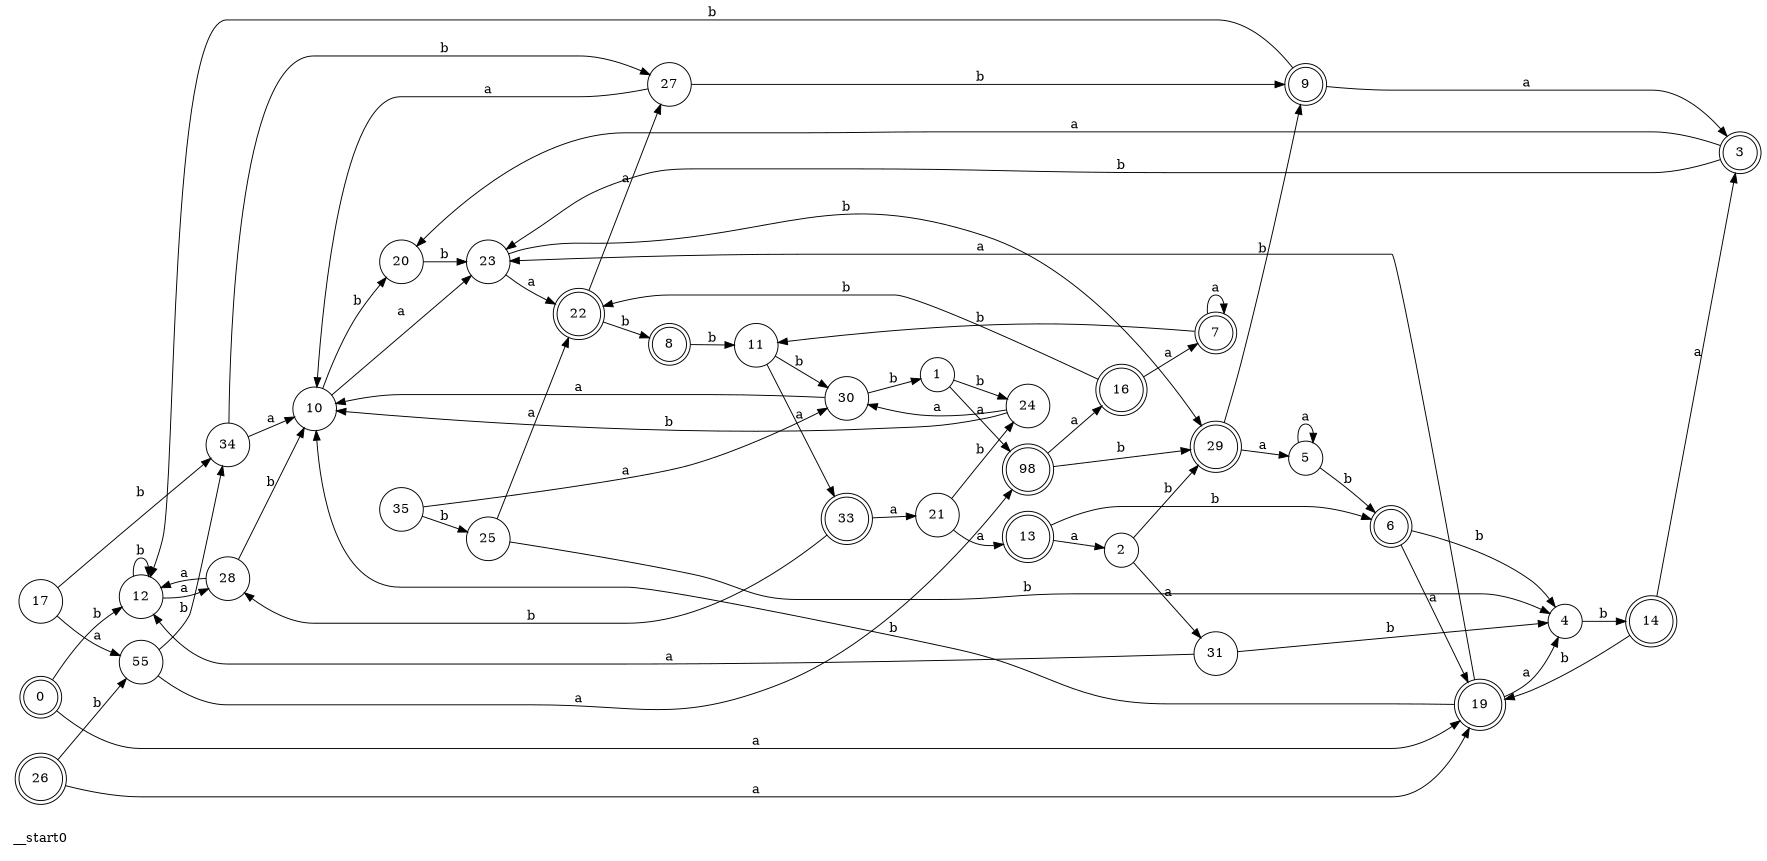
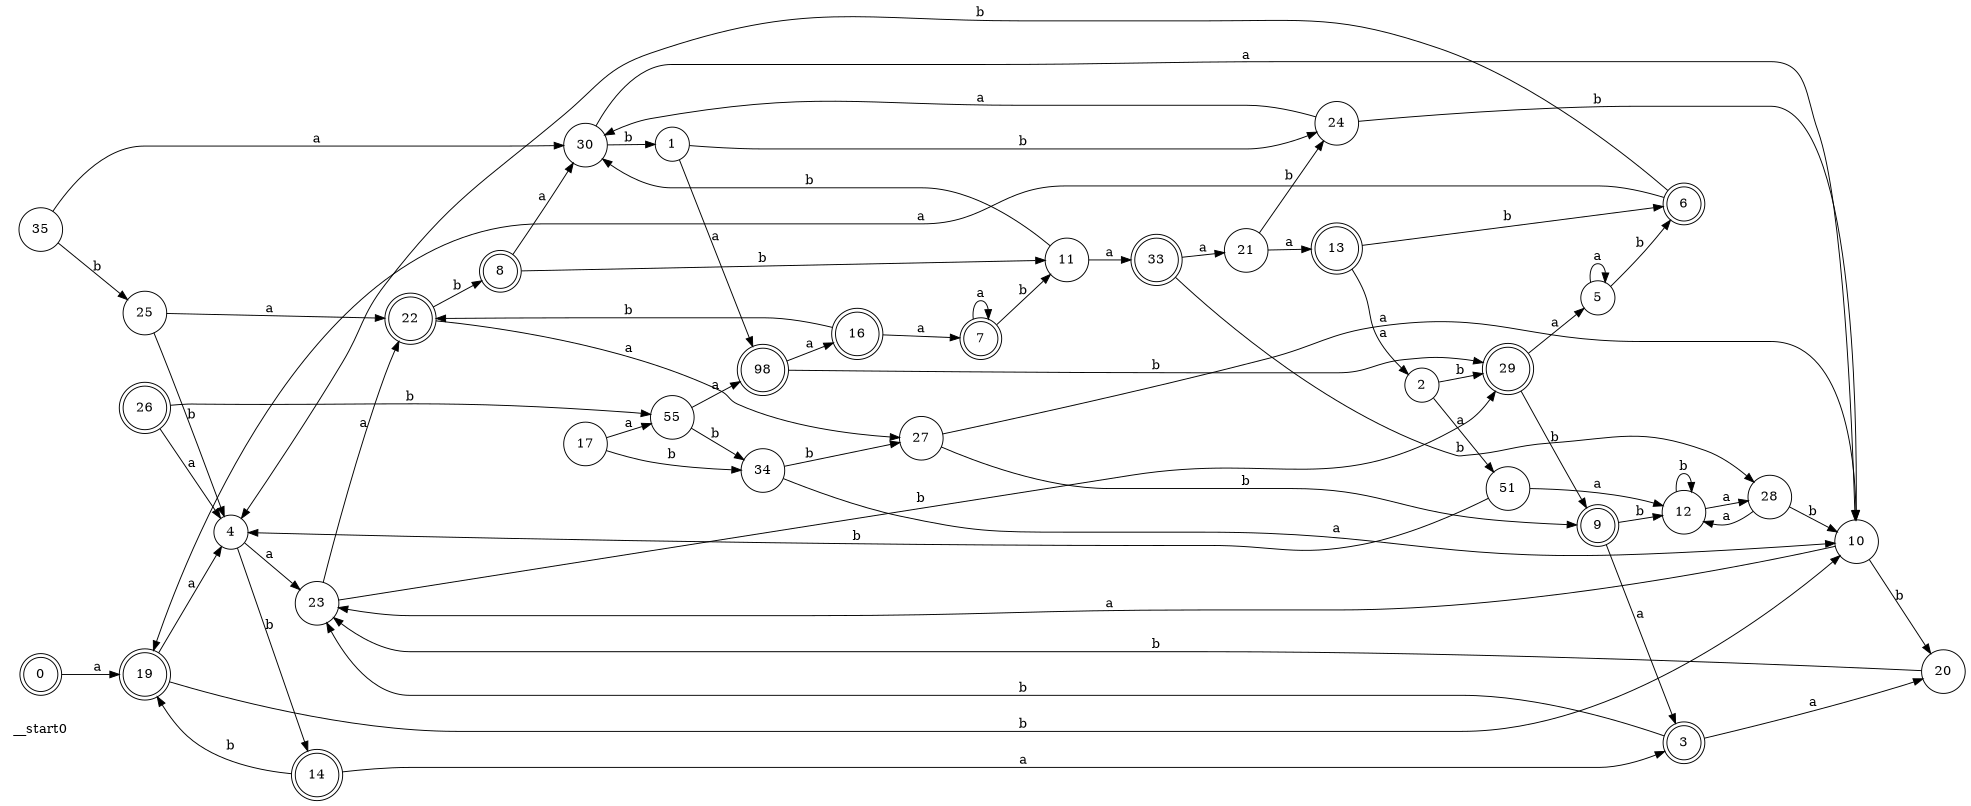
none -> (541, 213)
(1173, 254) -> (269, 563)
(80, 643) -> none
(1216, 654) -> (1508, 489)
(778, 797) -> (188, 469)
